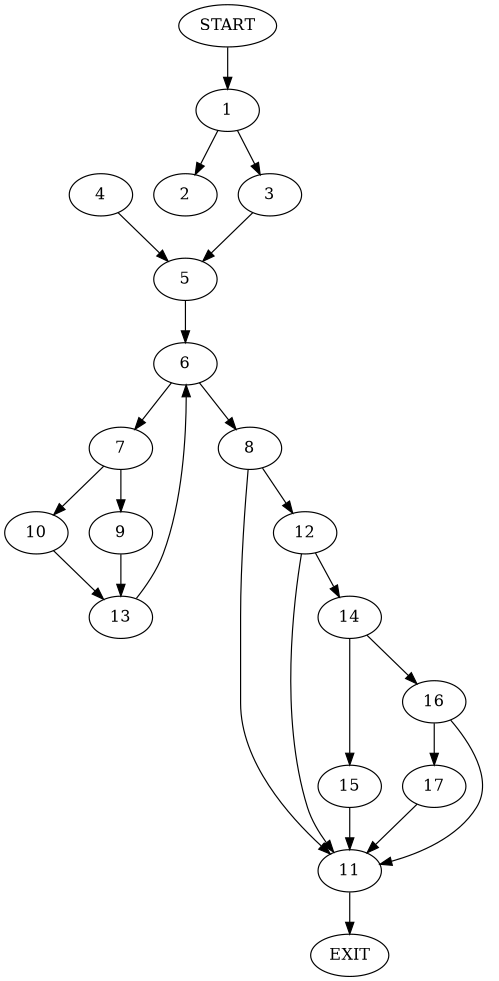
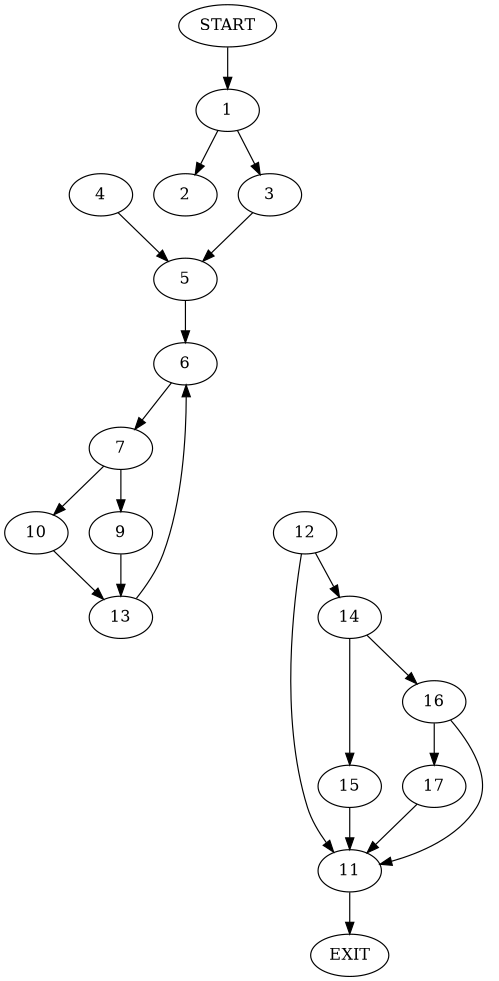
(250, 448) -> none
